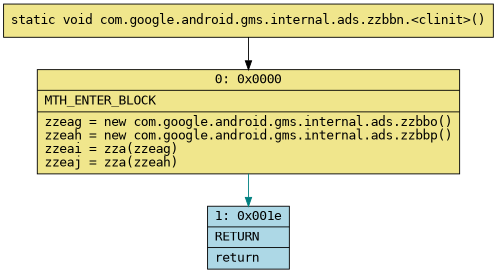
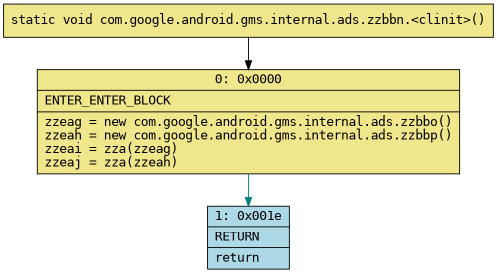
(100, 101) -> (108, 101)
